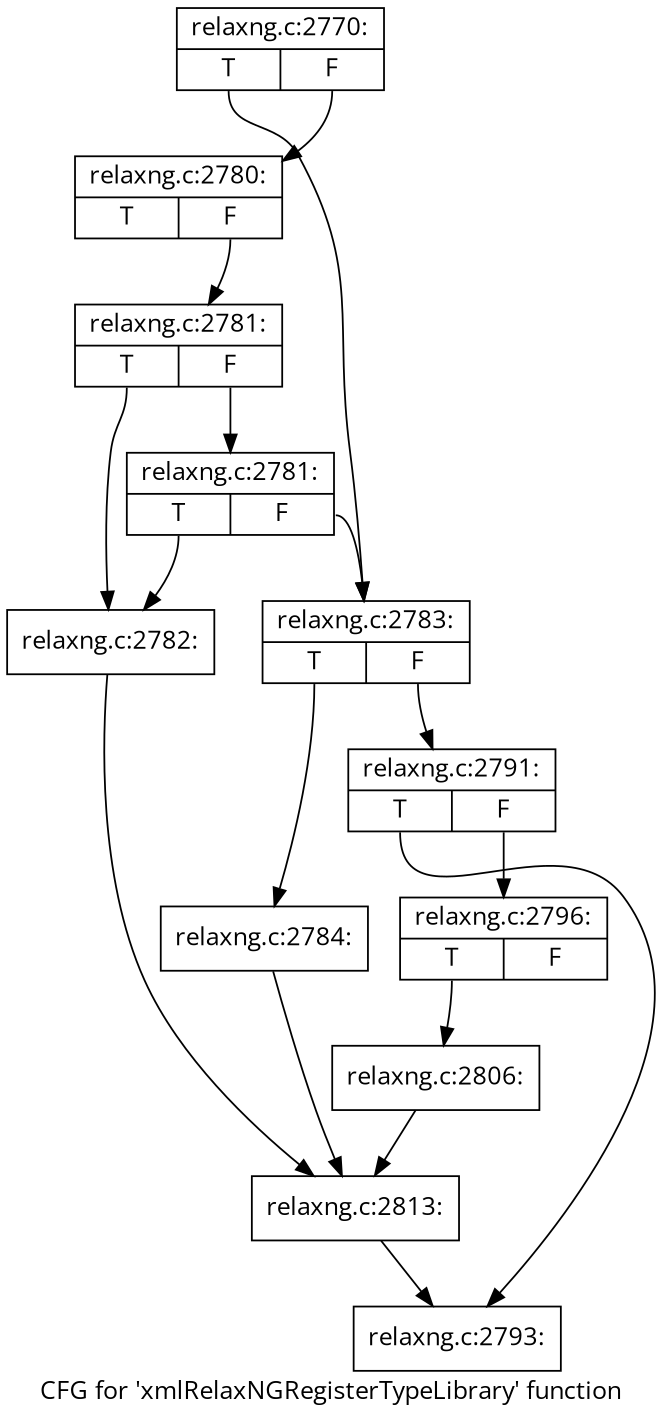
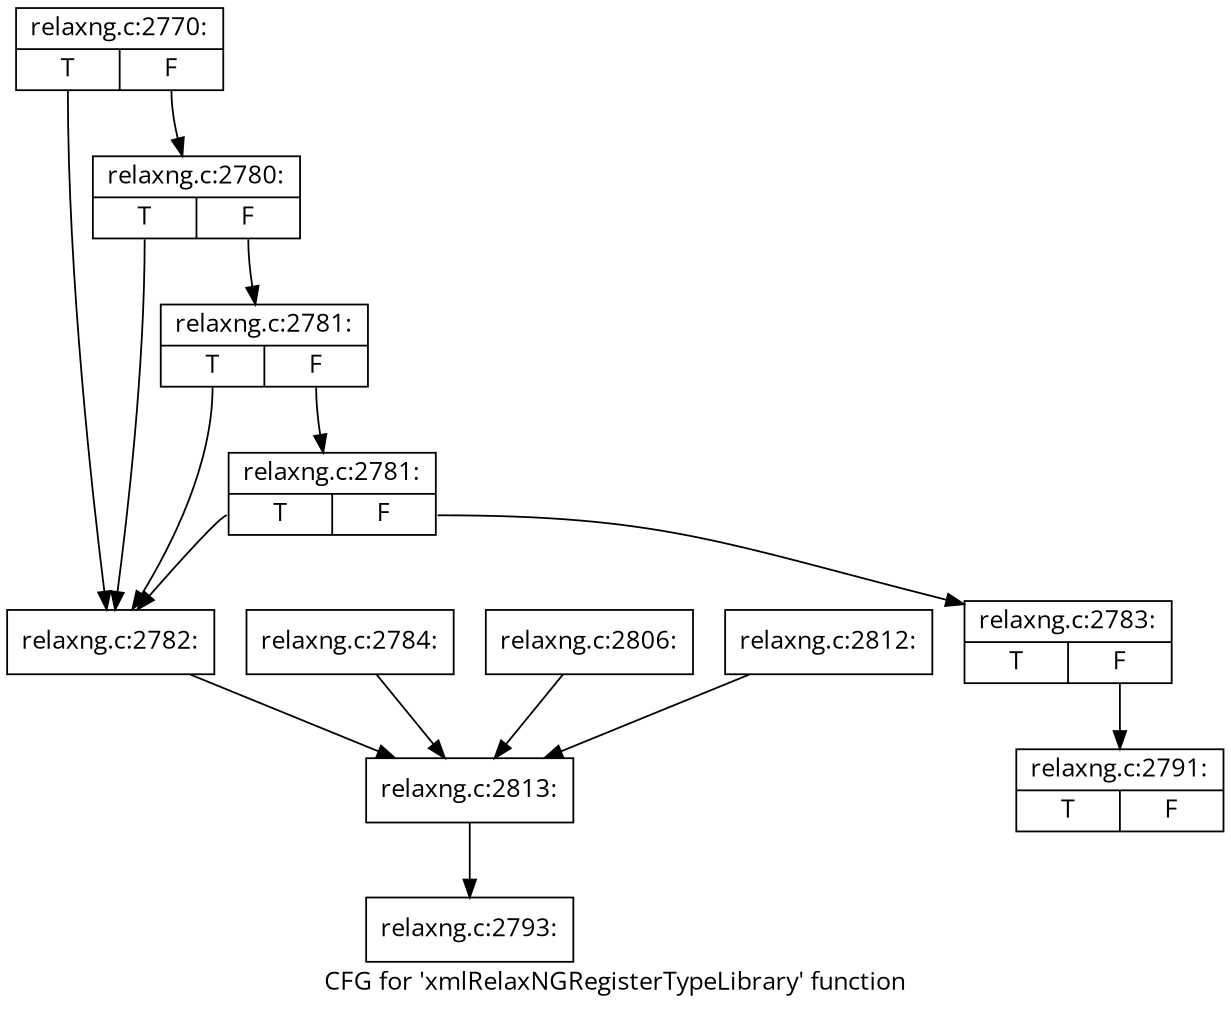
(342, 315) -> (79, 342)
none -> (136, 416)
none -> (829, 642)
(304, 787) -> none
(504, 939) -> none
(653, 984) -> none
